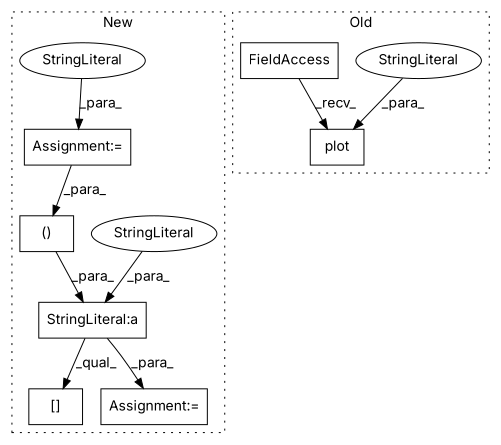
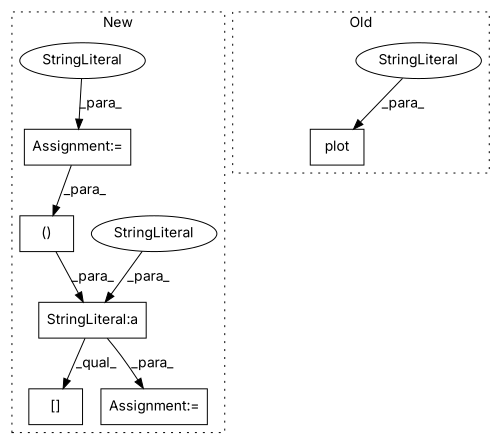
(289, 61) -> none
